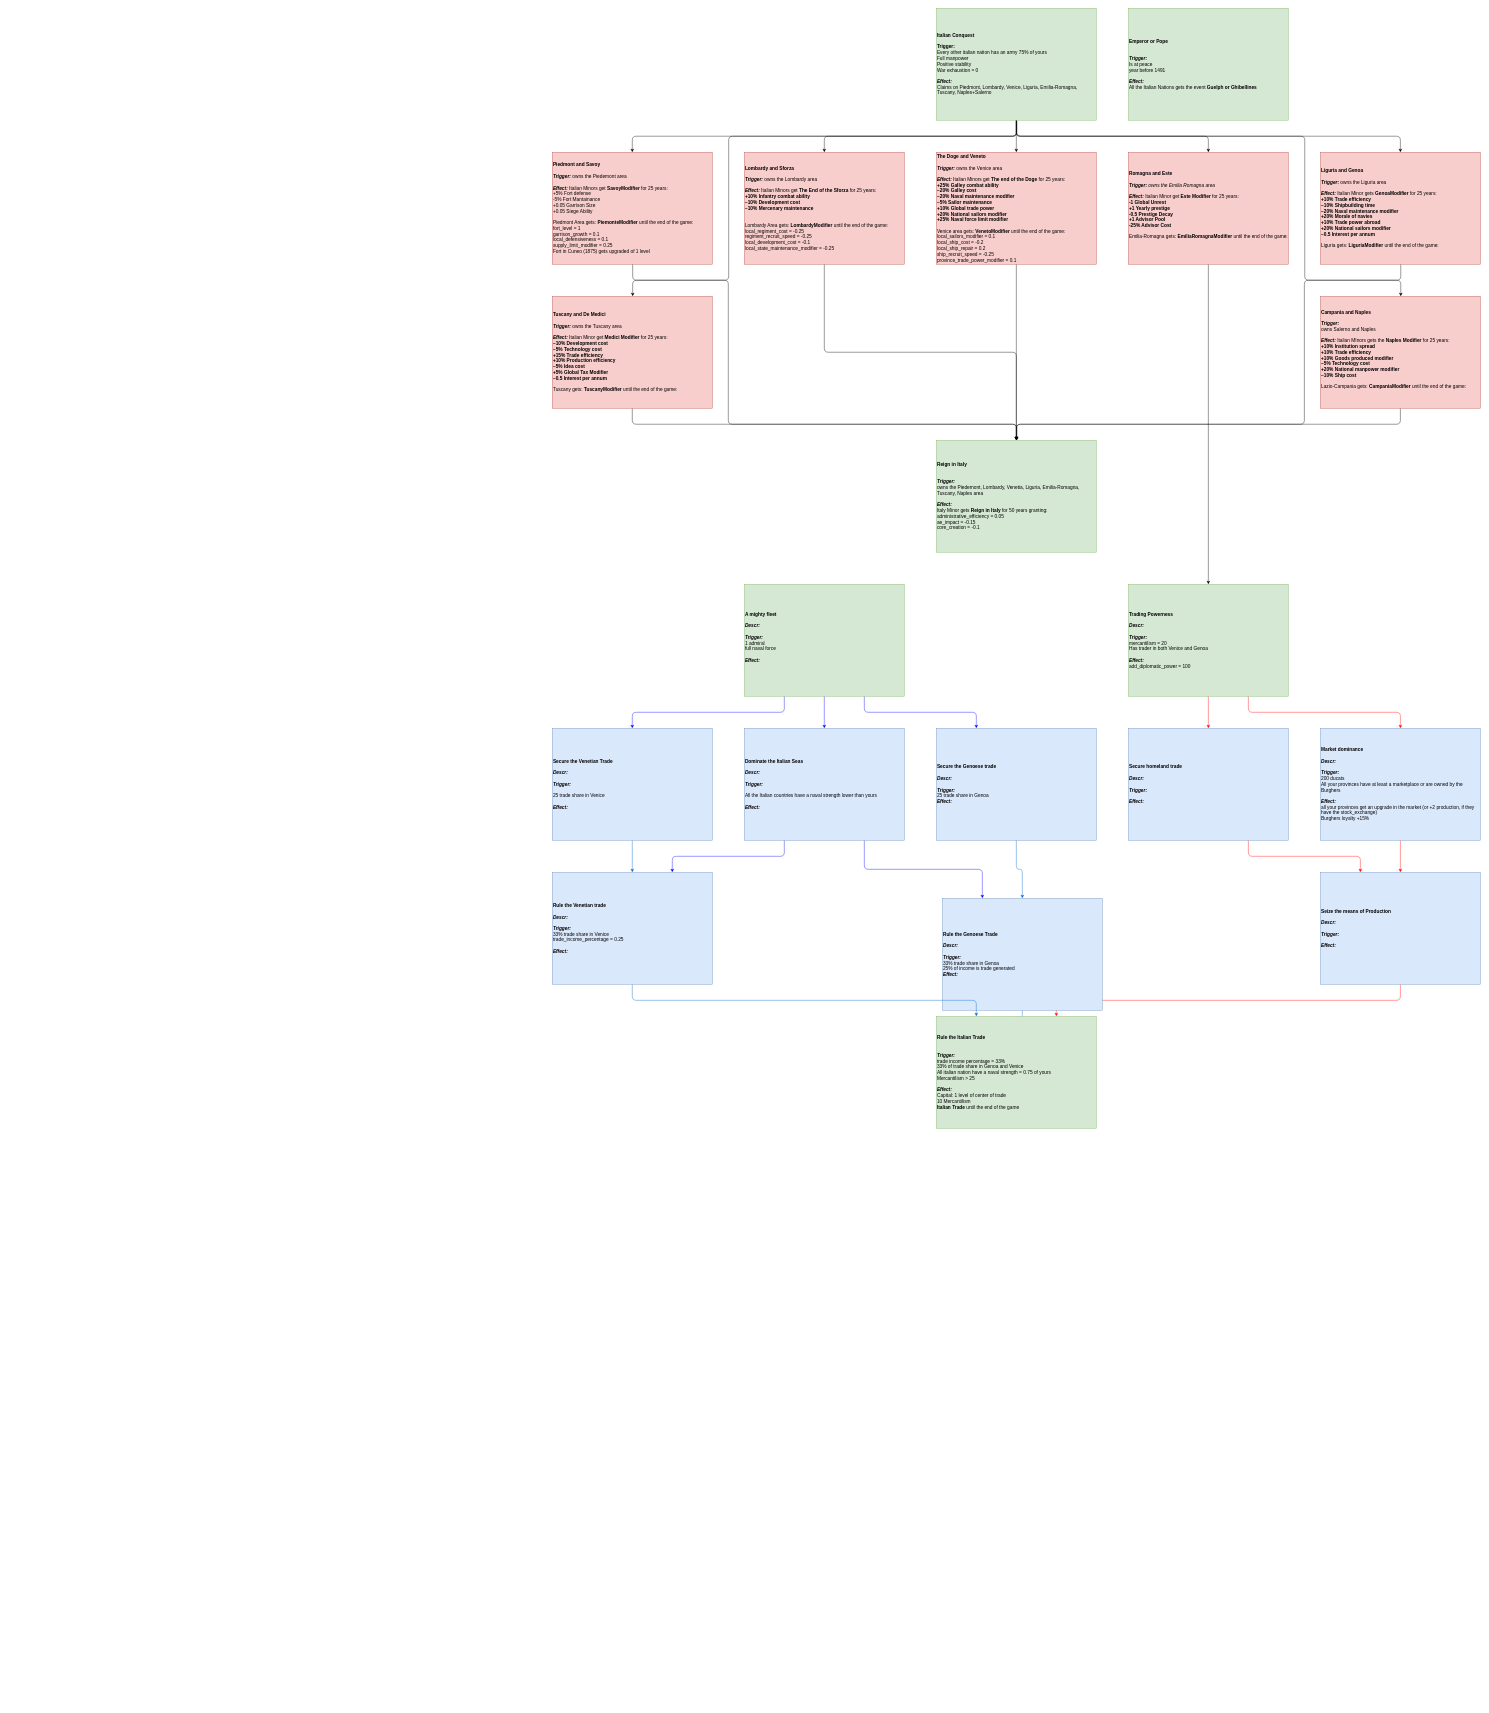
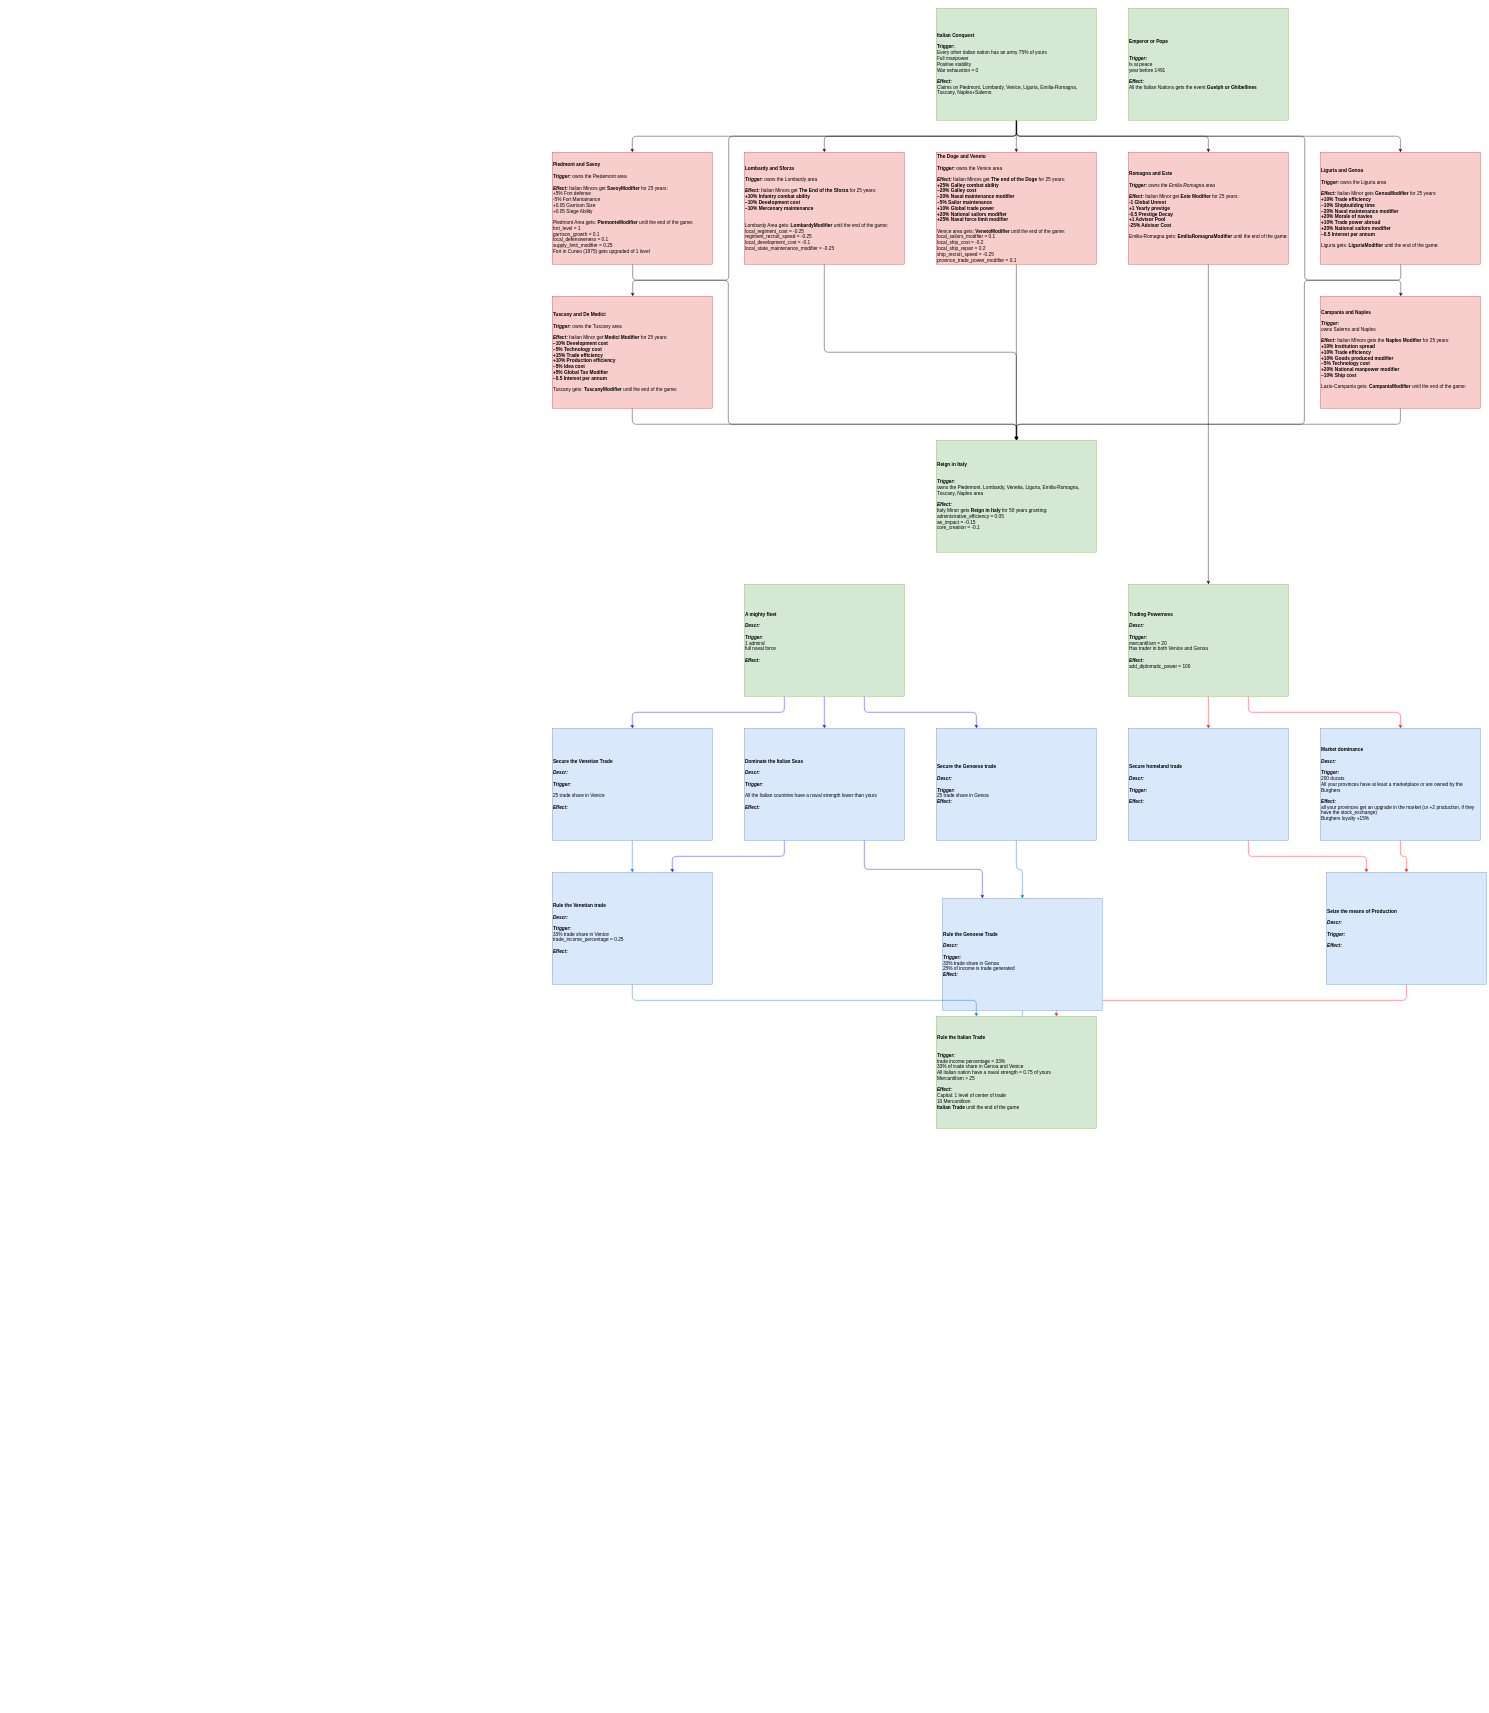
(1400, 928) -> (1406, 928)
